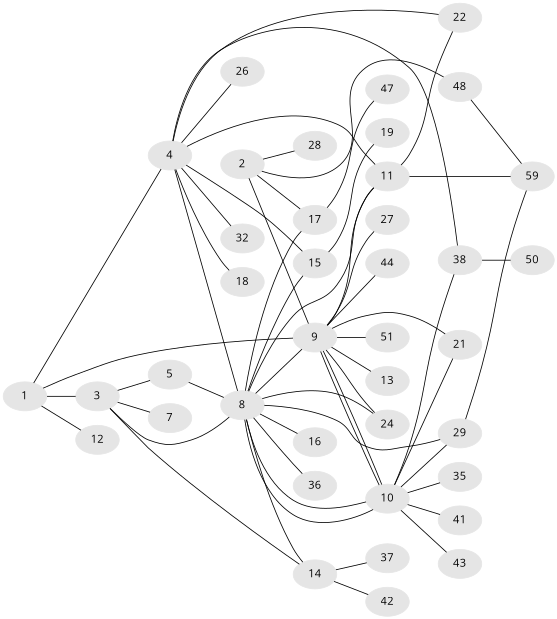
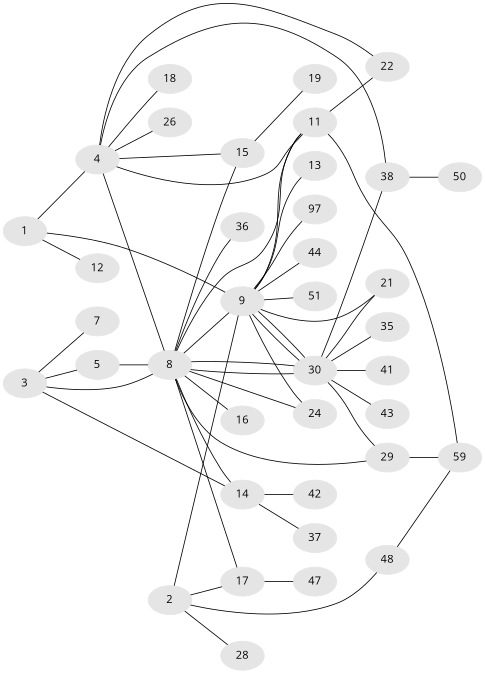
(387, 220) -> (315, 209)
(242, 238) -> none
(61, 396) -> none
(387, 499) -> (315, 371)
